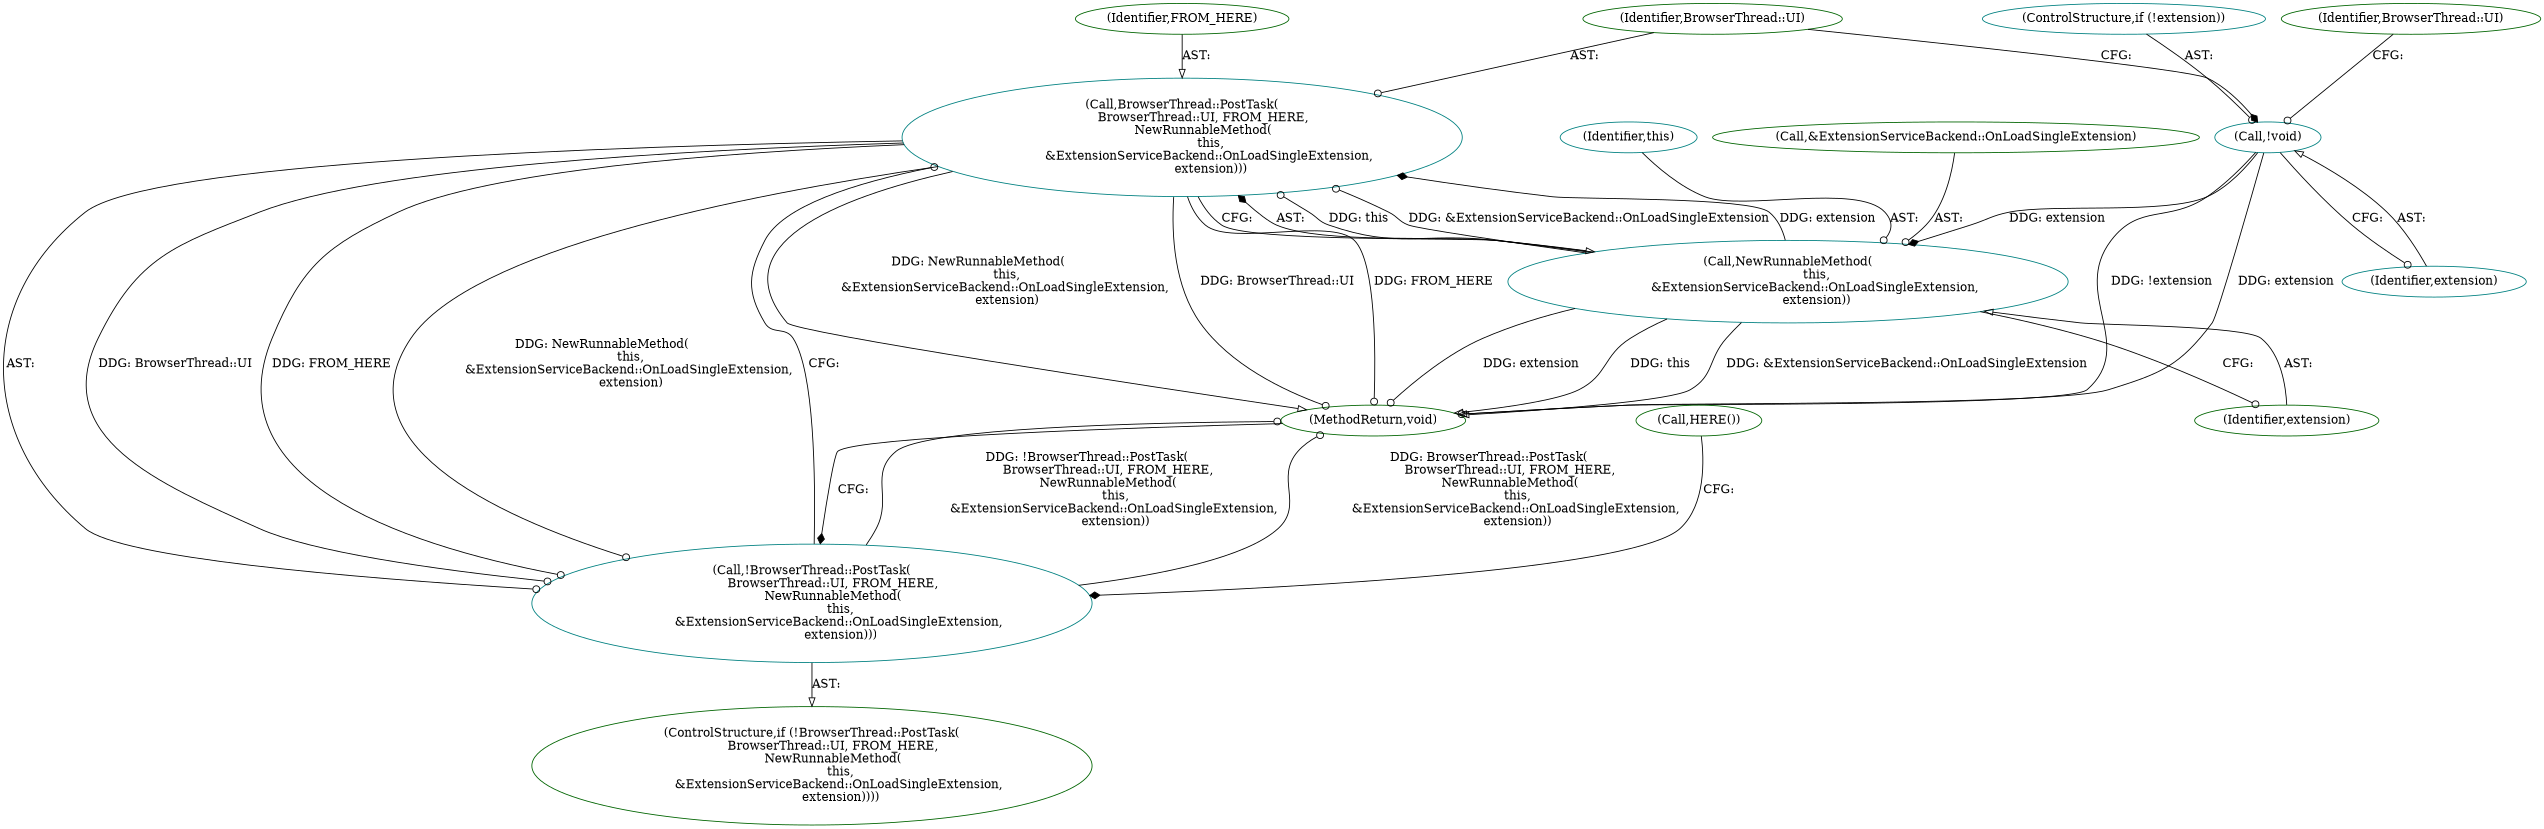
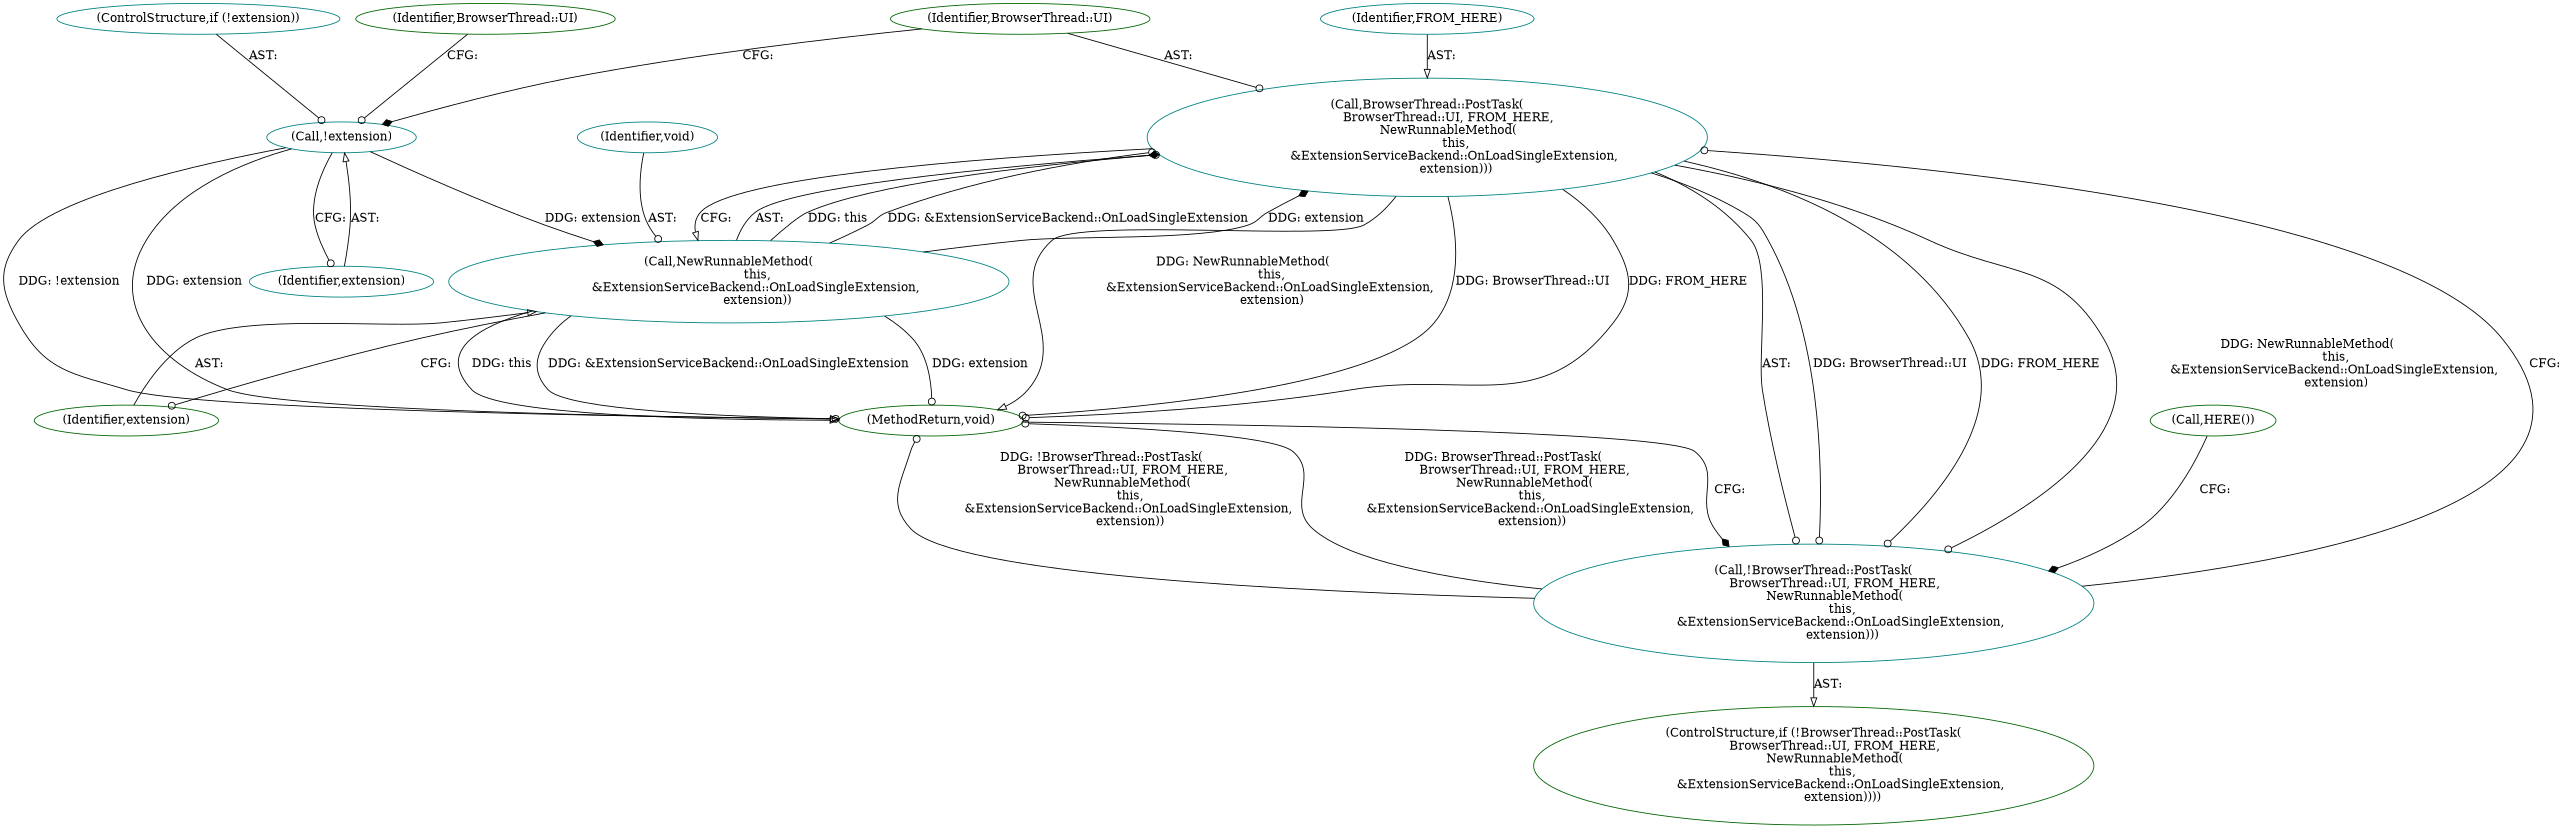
(1182, 19) -> (1427, 19)
(1629, 137) -> (647, 137)
(1956, 137) -> none
(2268, 137) -> (342, 137)
